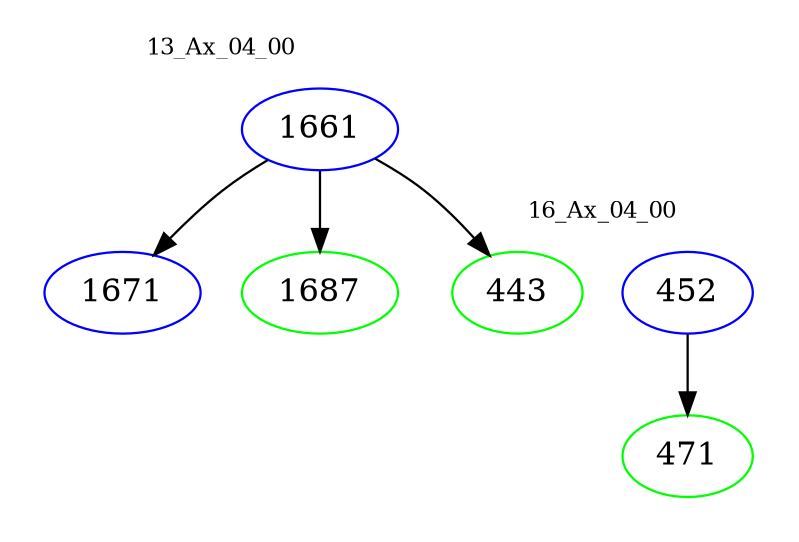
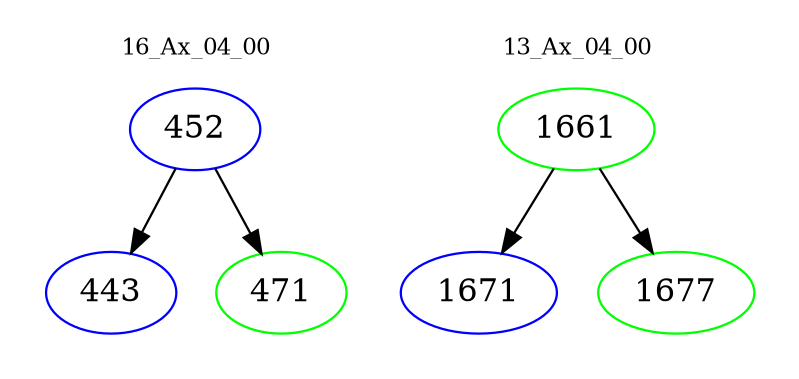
(320, 129) -> (576, 129)
(448, 211) -> (159, 200)
(320, 293) -> (676, 293)
(517, 293) -> (111, 293)
